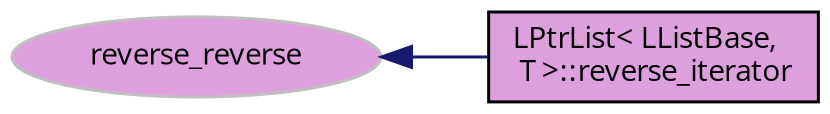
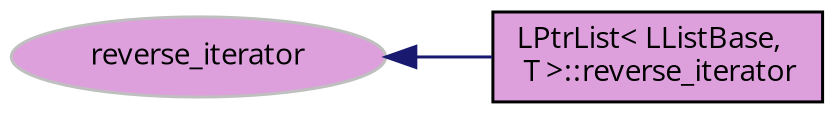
(196, 57) -> (198, 57)
